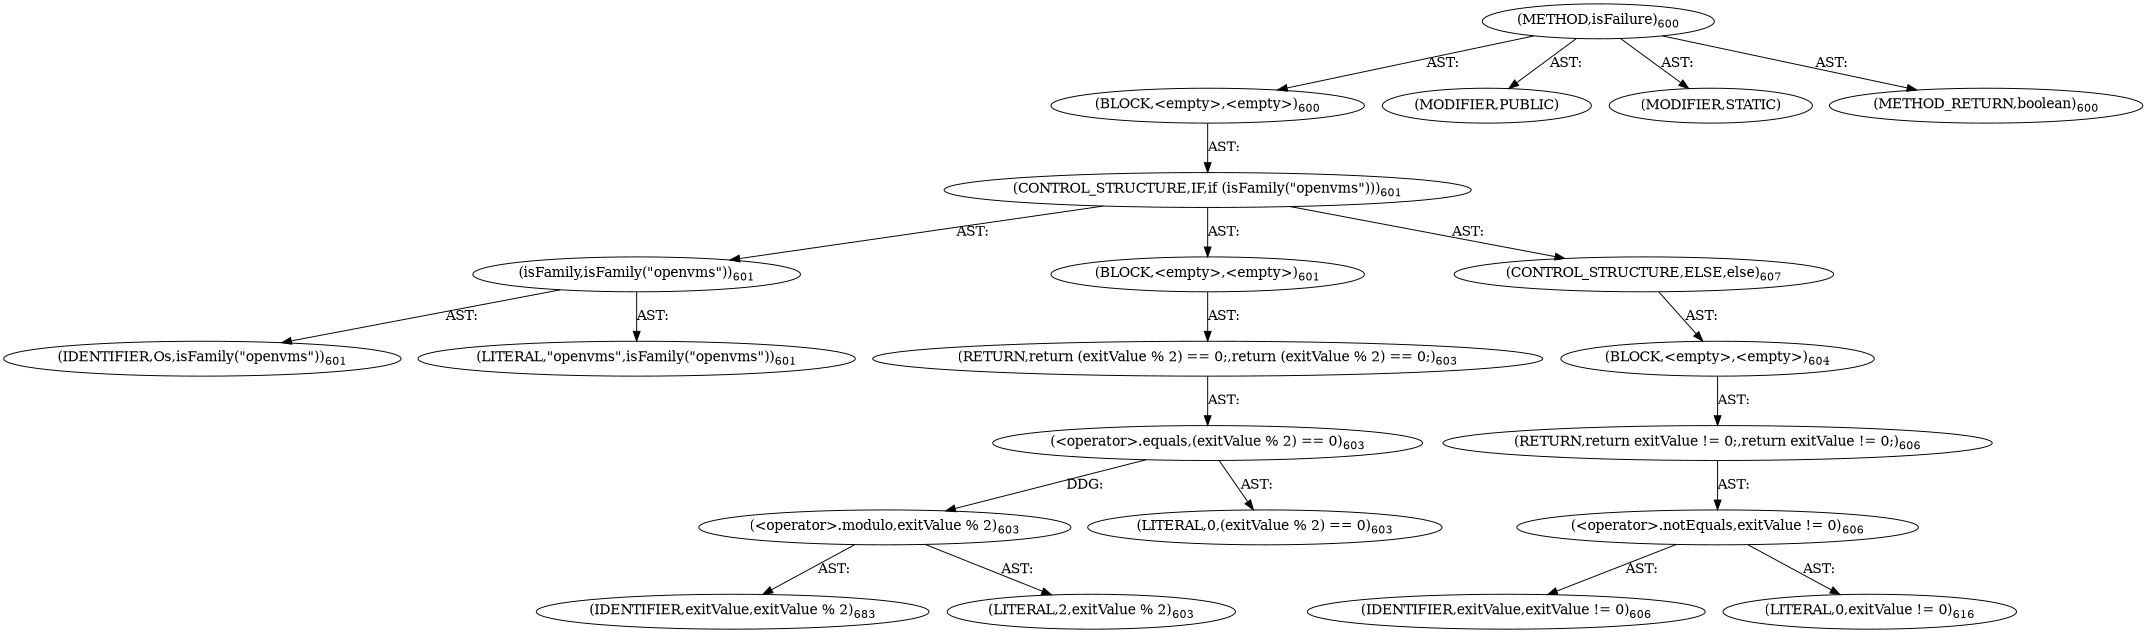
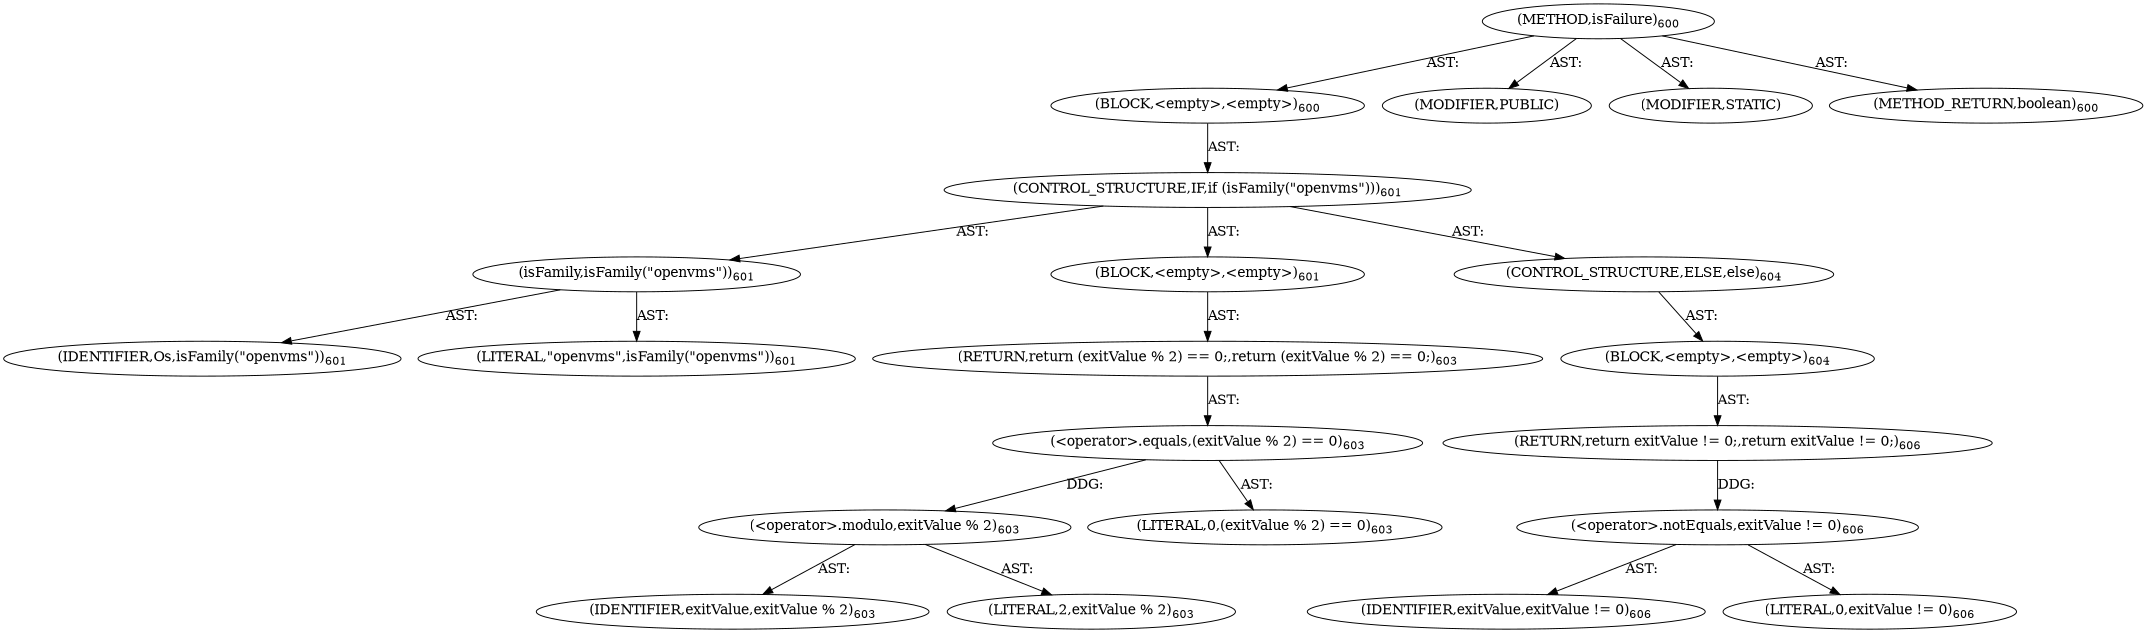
(1771, 273) -> (1771, 273)
(1736, 485) -> (1738, 485)
(865, 610) -> (865, 610)
(1964, 610) -> (1964, 610)
